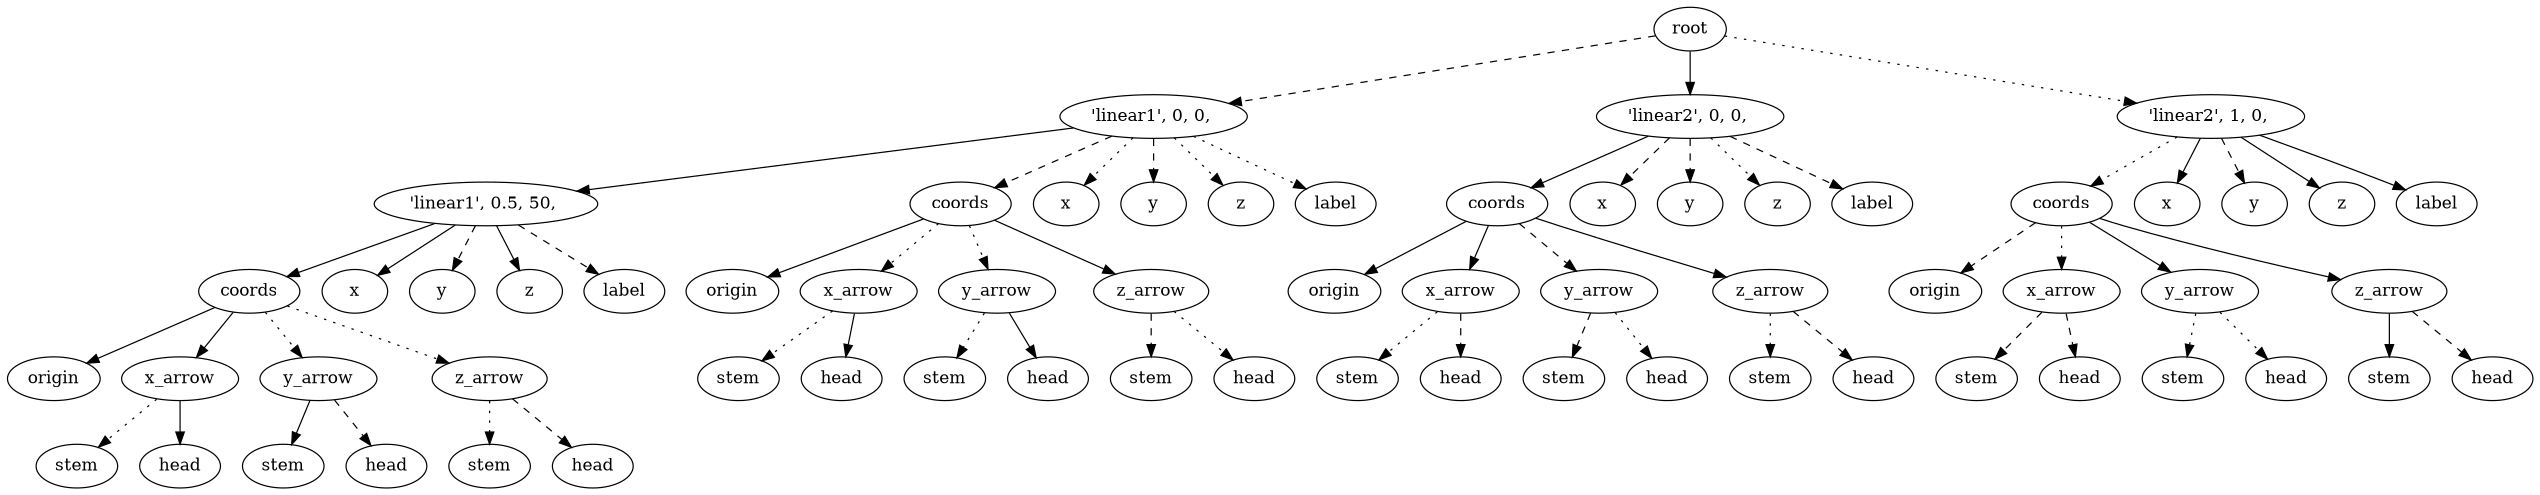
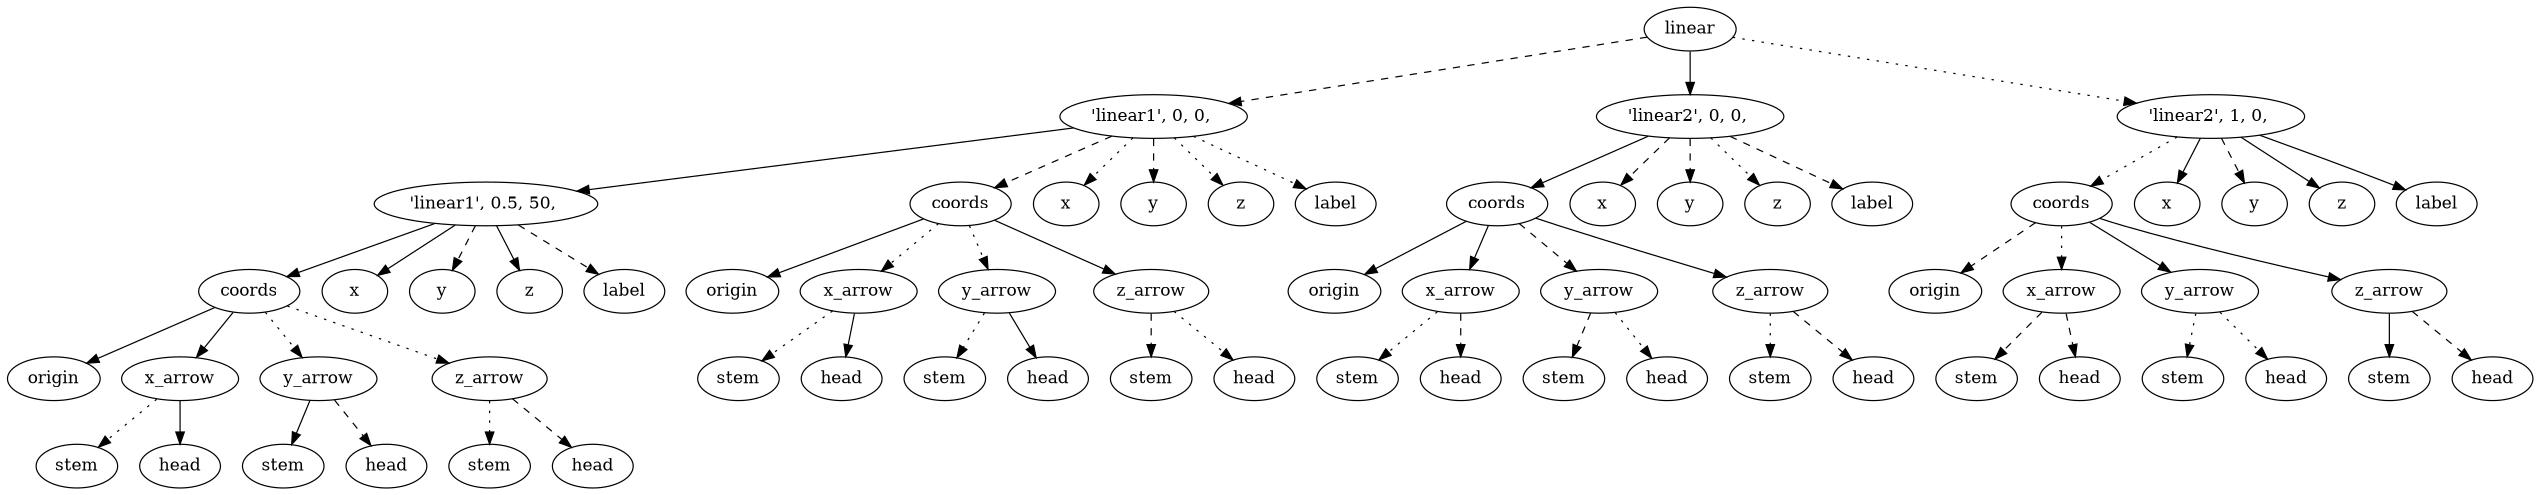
(1690, 29) -> (1690, 29)
